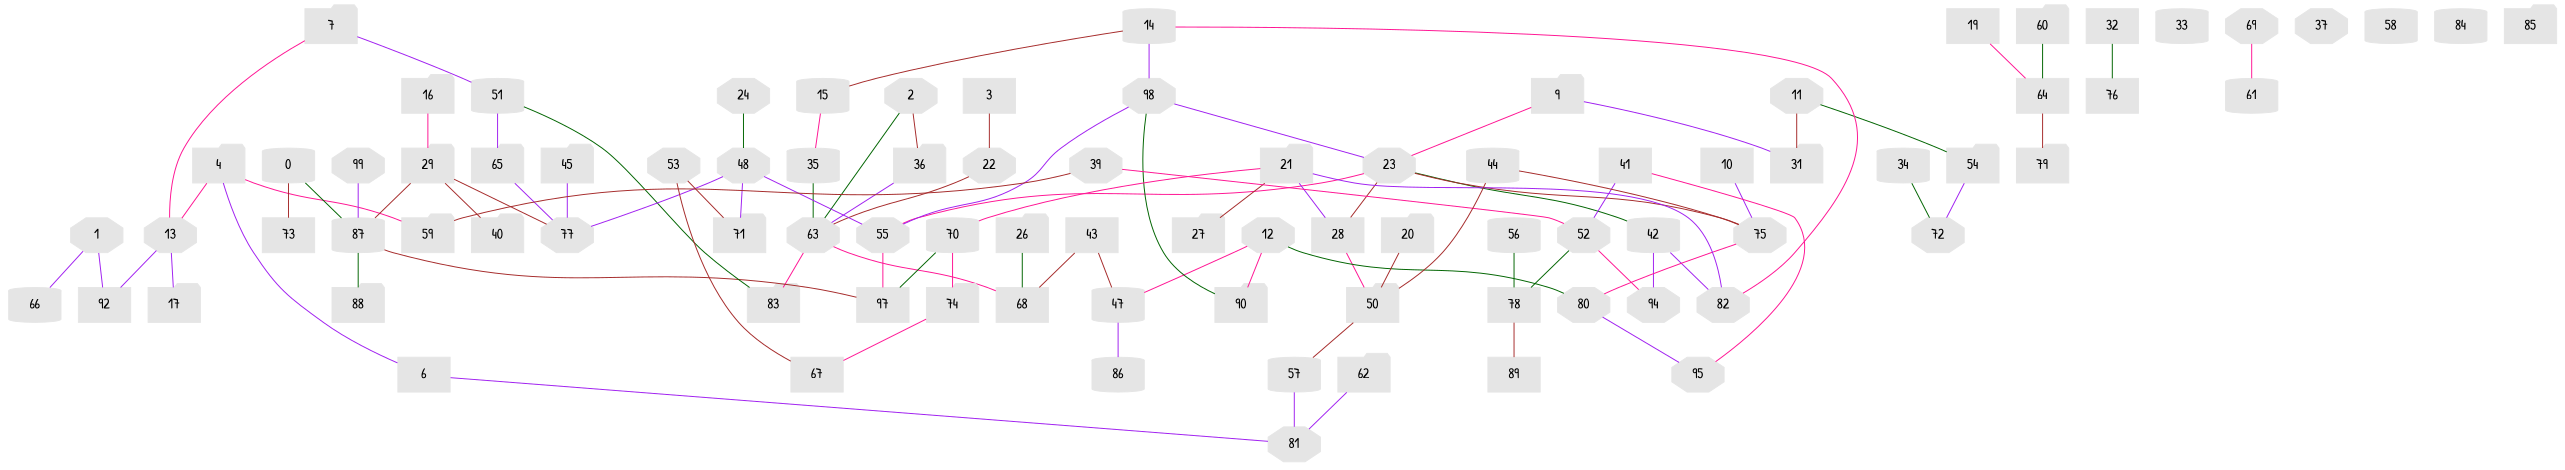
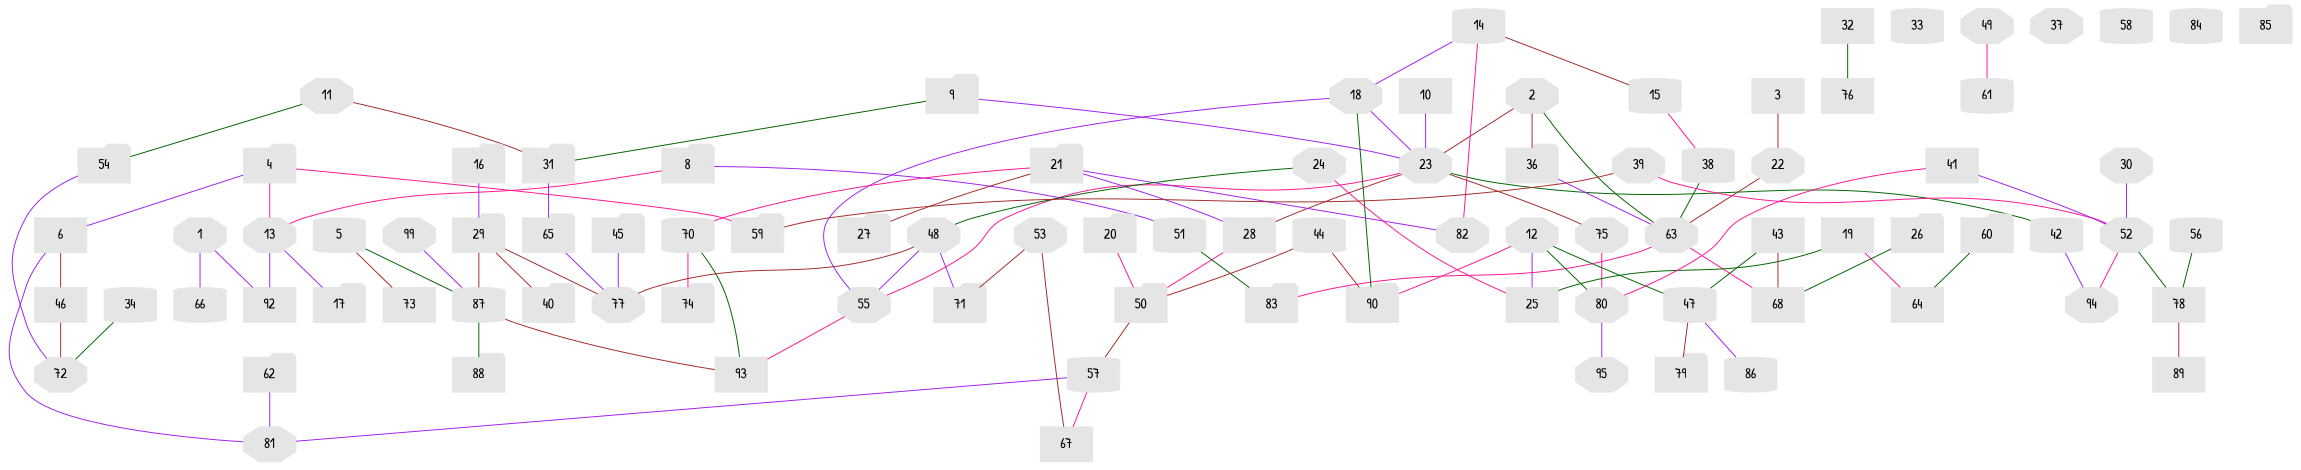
(331, 26) -> (688, 166)
(2252, 26) -> (1987, 26)
(1149, 96) -> (1356, 96)
(1678, 123) -> (750, 131)
(428, 131) -> (479, 200)
(498, 131) -> (549, 200)
(1471, 131) -> (1190, 123)
none -> (1479, 131)
(2043, 131) -> (1685, 340)
(288, 166) -> (339, 235)
(813, 166) -> (1708, 166)
none -> (2126, 166)
(1602, 187) -> (1346, 270)
(664, 200) -> (776, 270)
(1747, 207) -> (1426, 131)
(1801, 232) -> (1764, 208)
(1105, 270) -> (1724, 278)
(1196, 270) -> (1608, 270)
(1689, 271) -> none
(1388, 274) -> (1126, 270)
none -> (61, 305)
(883, 305) -> (741, 375)
none -> (1532, 305)
(885, 340) -> (1080, 410)
